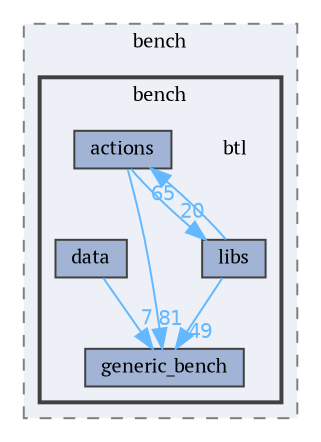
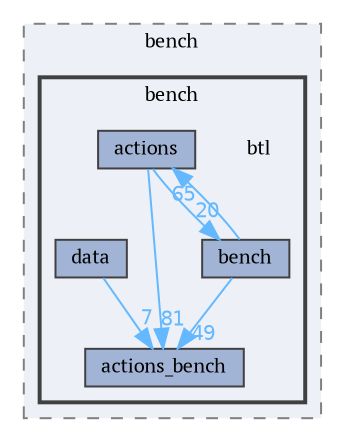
(234, 259) -> (246, 259)
(165, 368) -> (165, 368)
